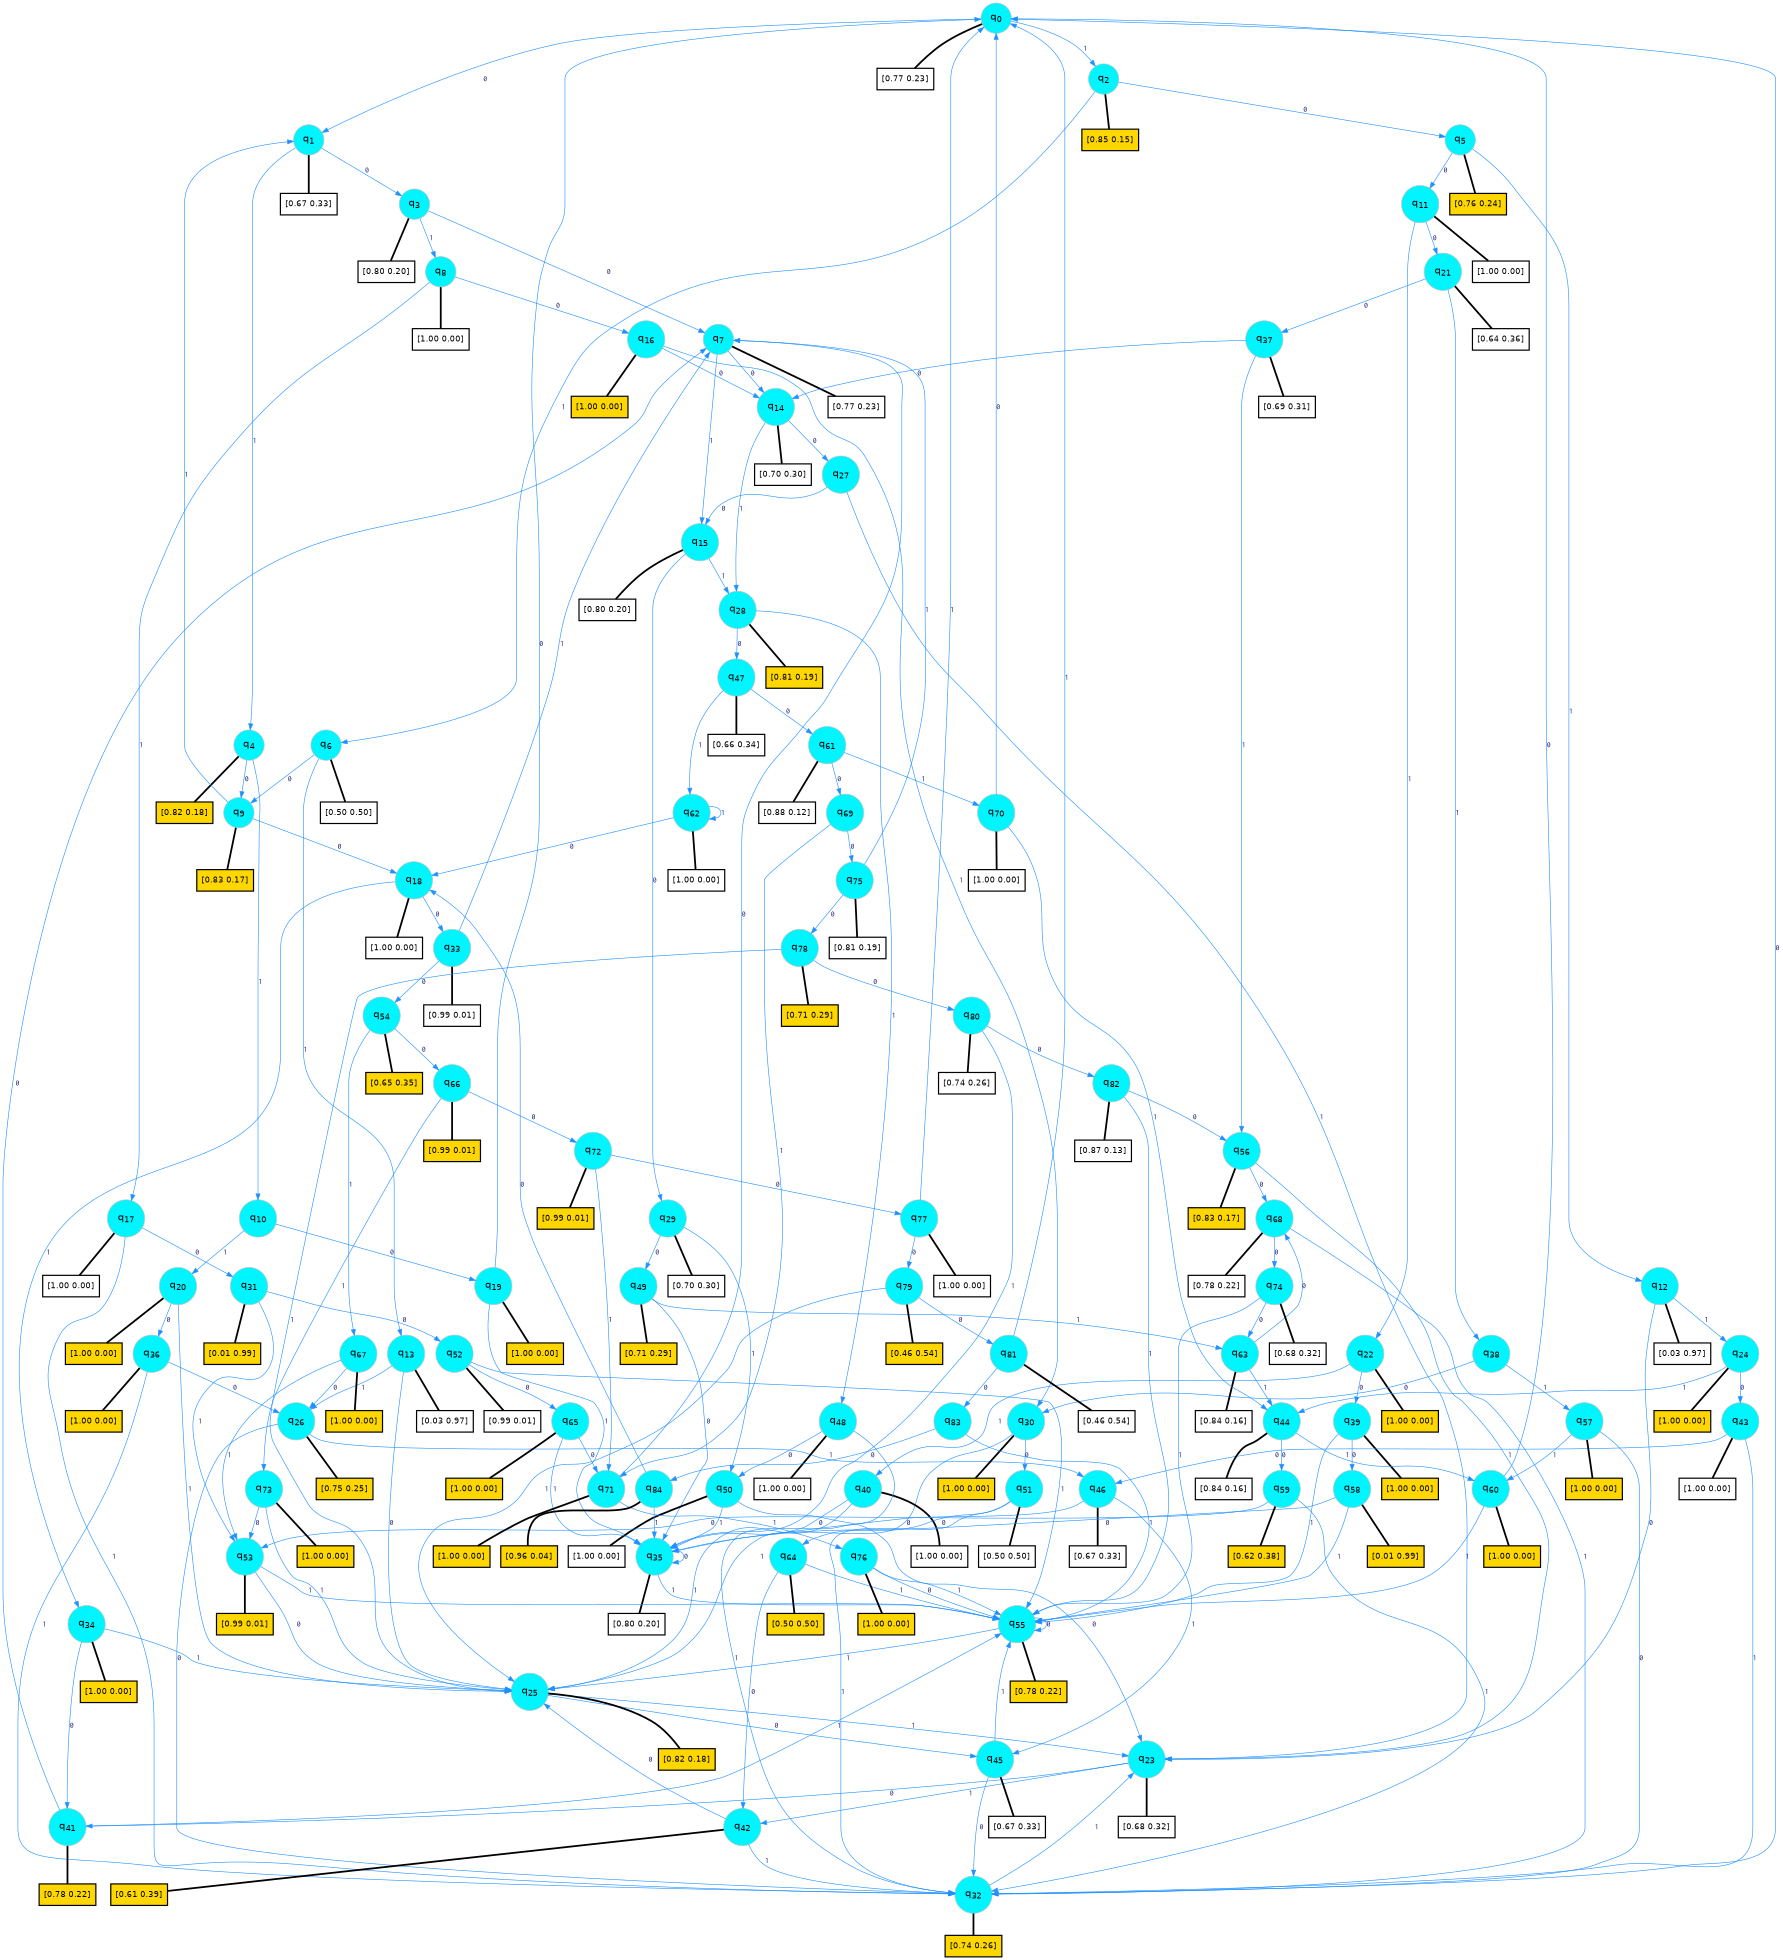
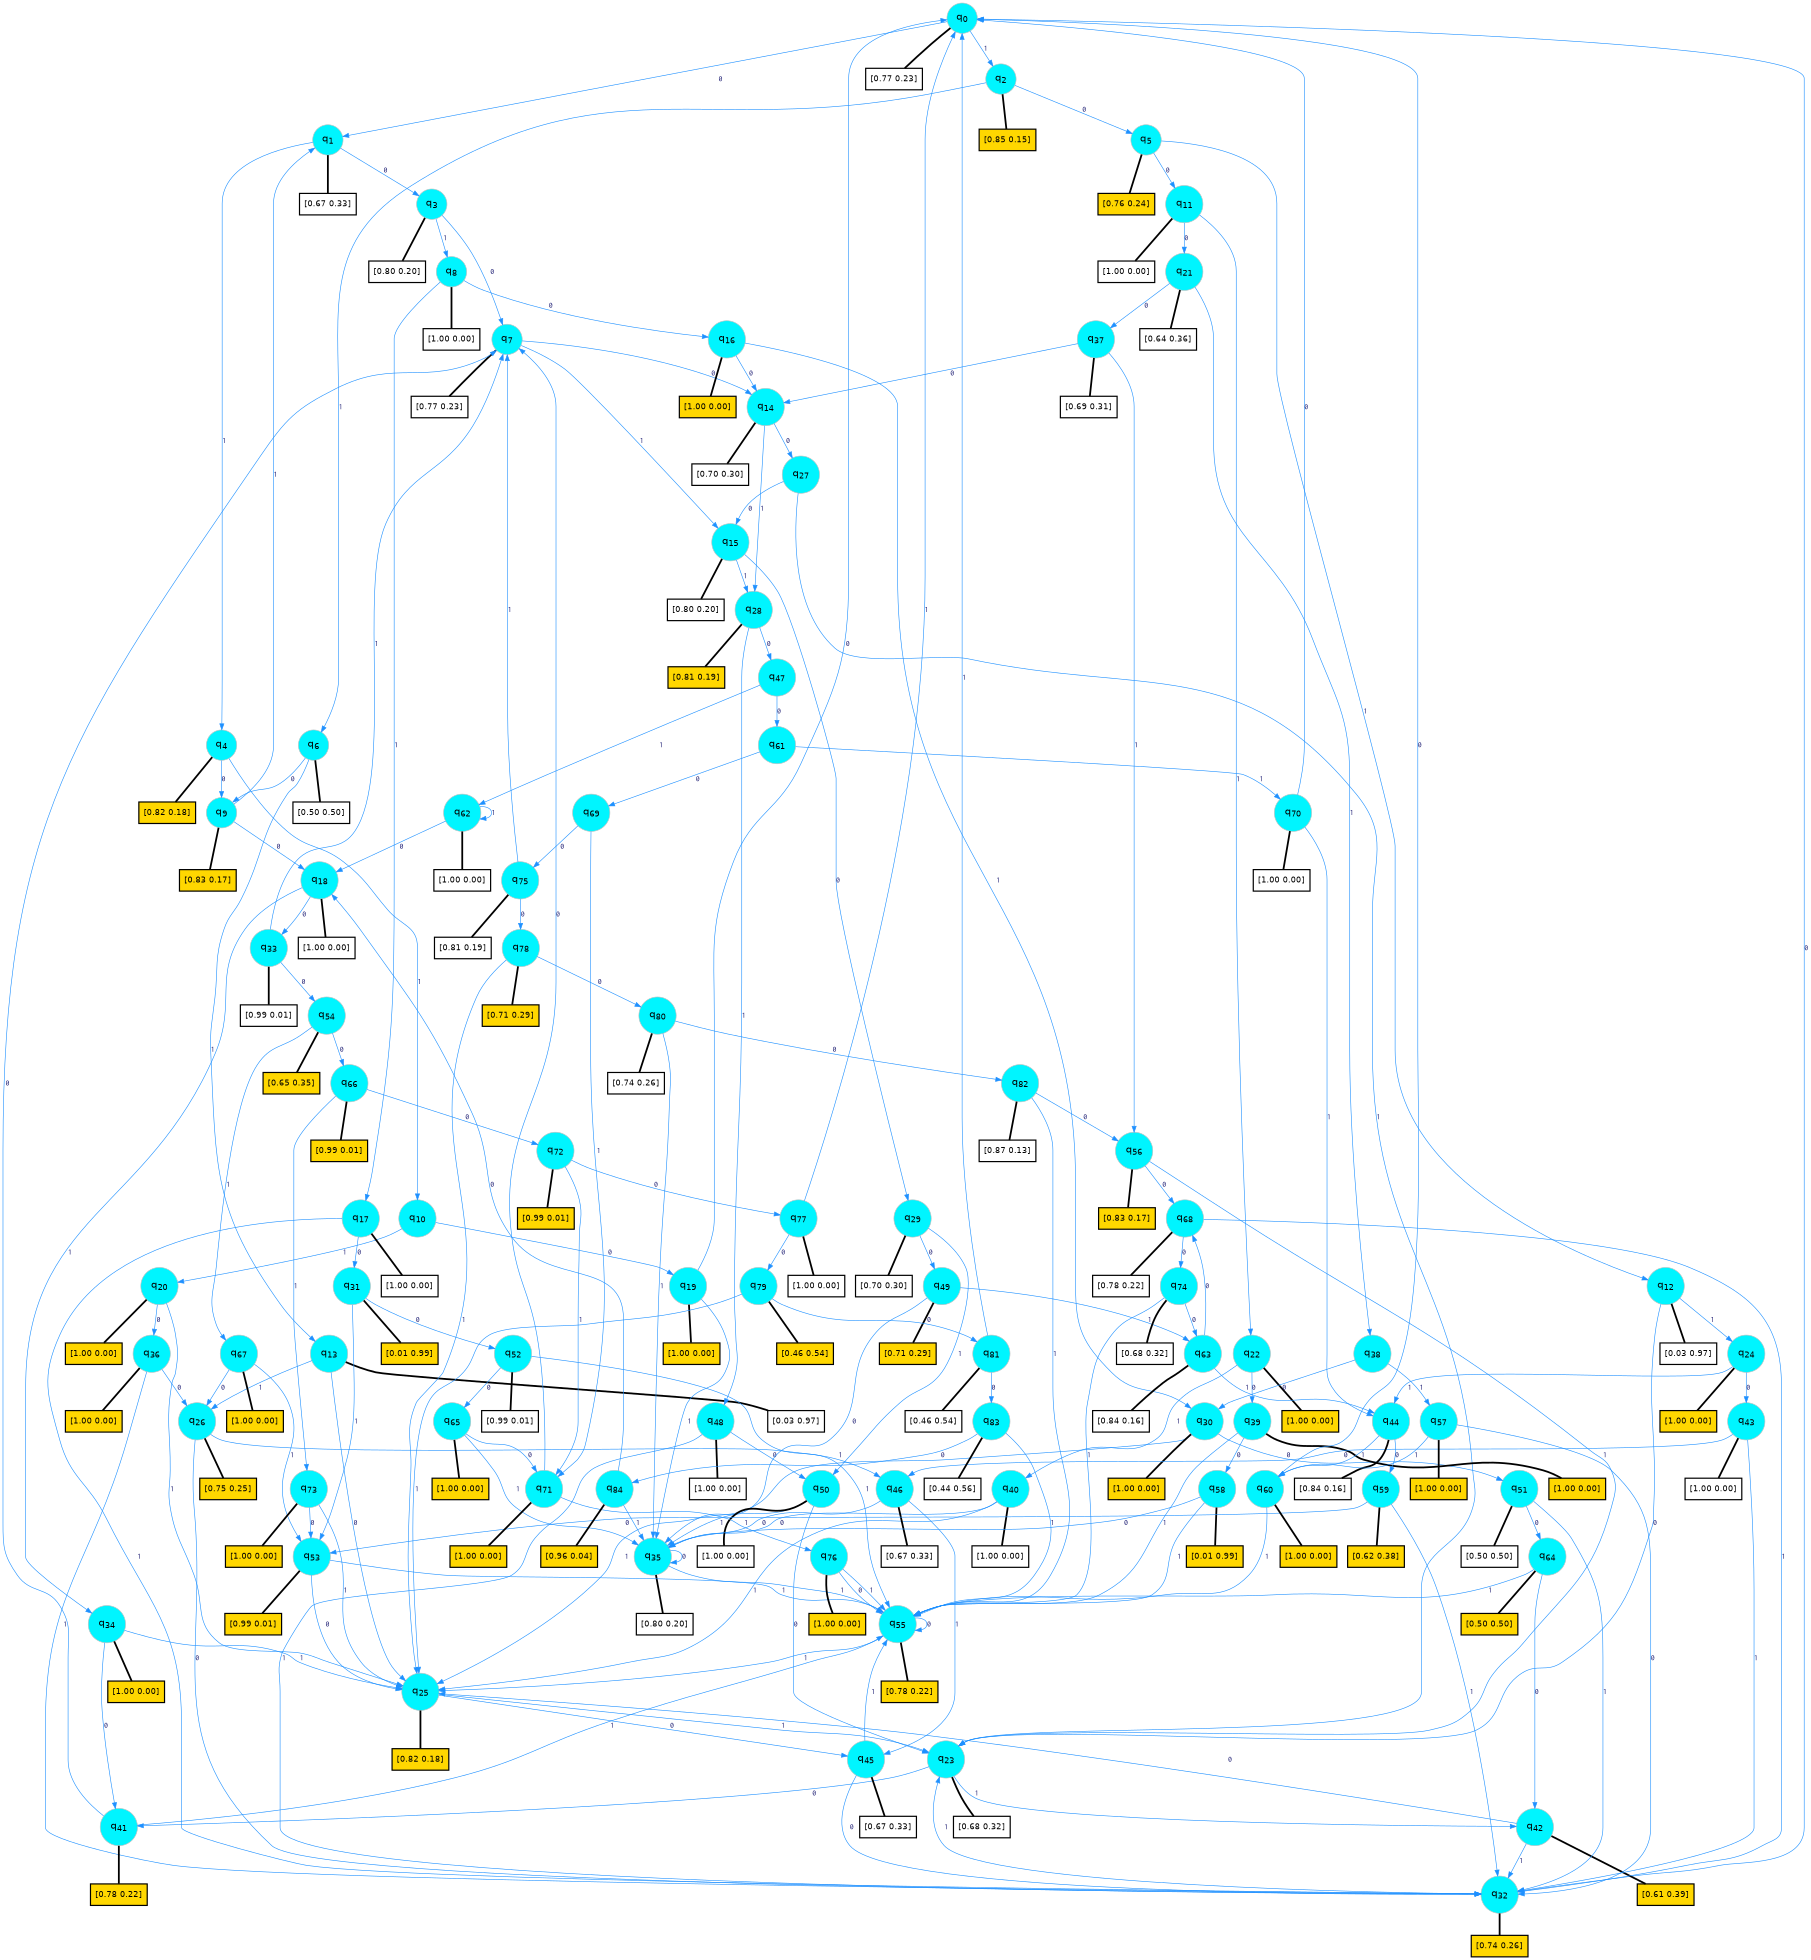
(736, 745) -> none
(787, 813) -> none
none -> (953, 1489)
